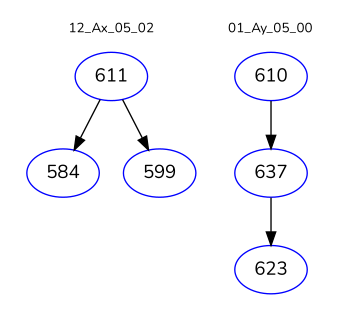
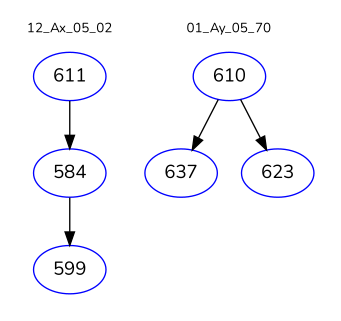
(271, 29) -> (229, 29)
(132, 119) -> (70, 215)
(271, 215) -> (250, 119)
